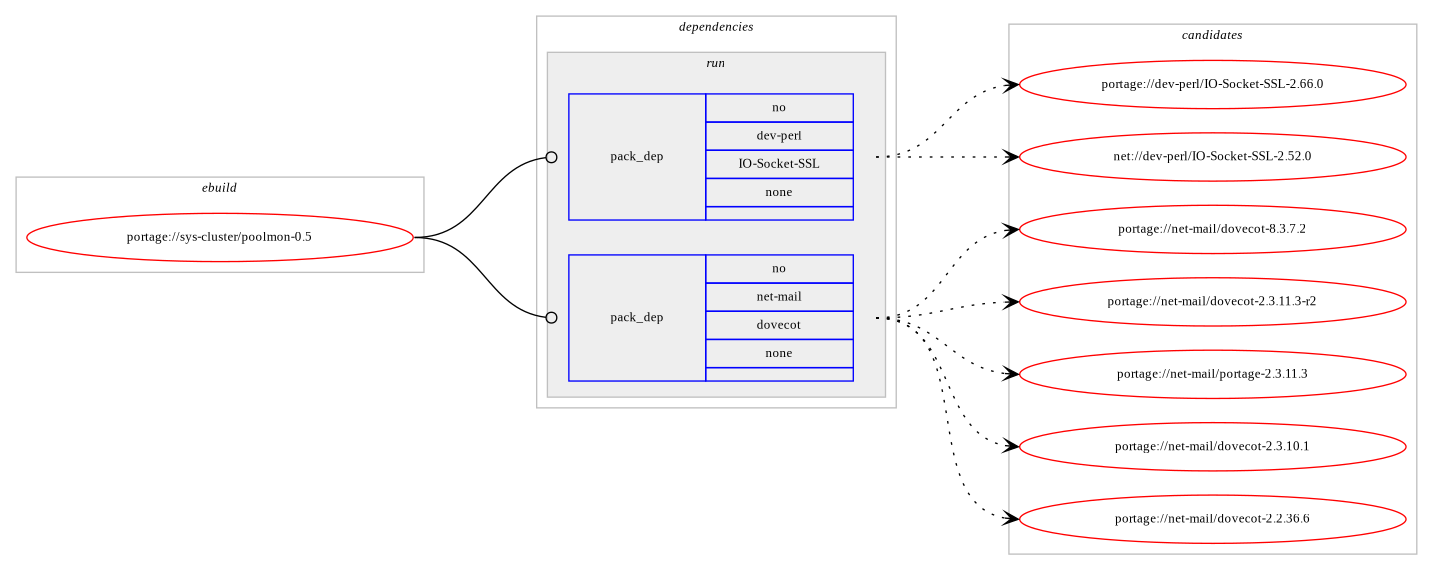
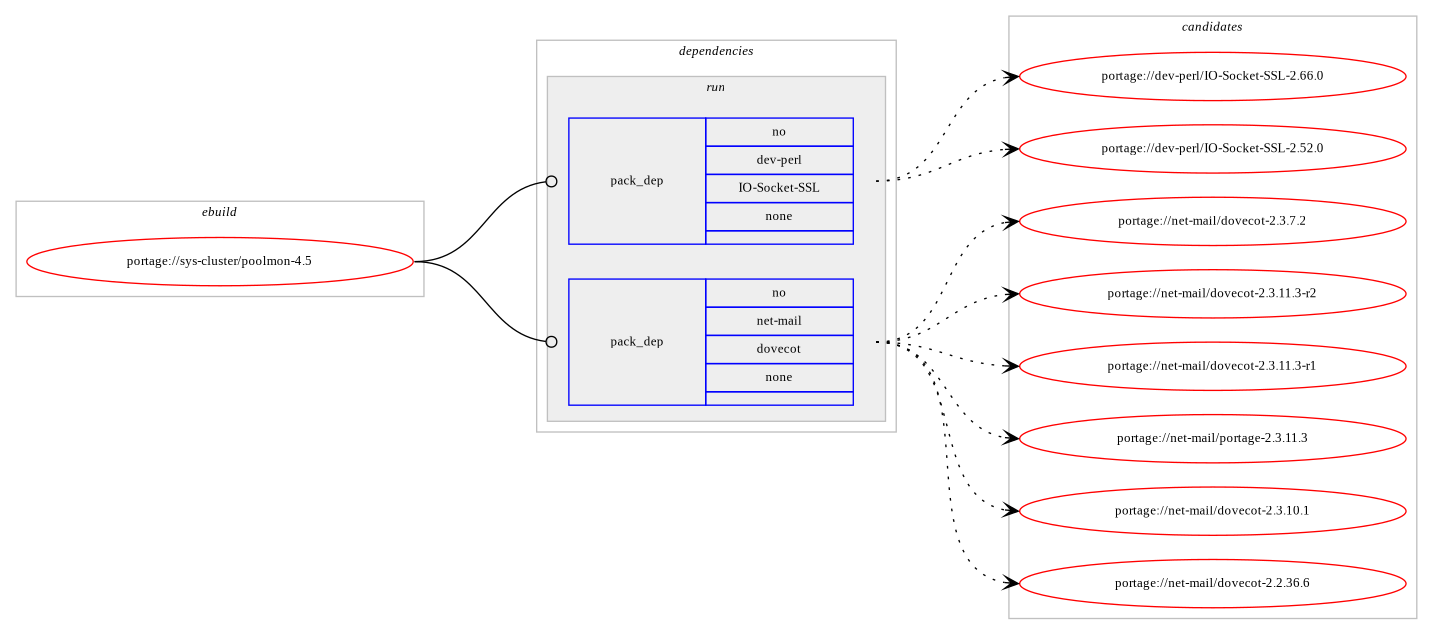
(1213, 157) -> (1213, 149)
(1213, 229) -> (1213, 221)
(220, 237) -> (220, 262)
none -> (1213, 366)
